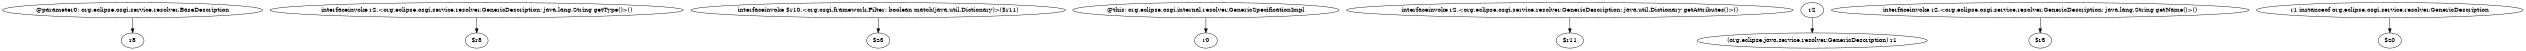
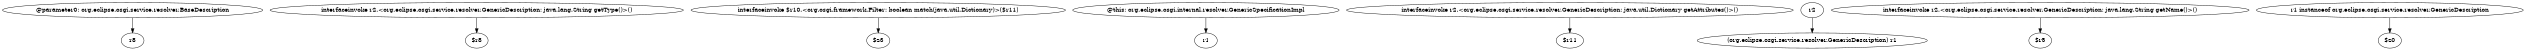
(1206, 41) -> (1206, 41)
(1812, 41) -> (1812, 41)
